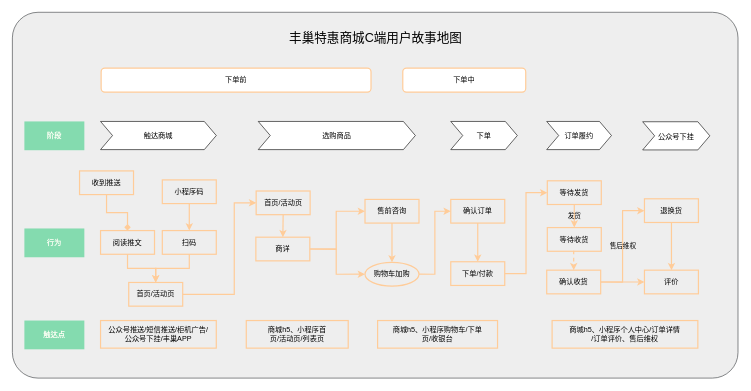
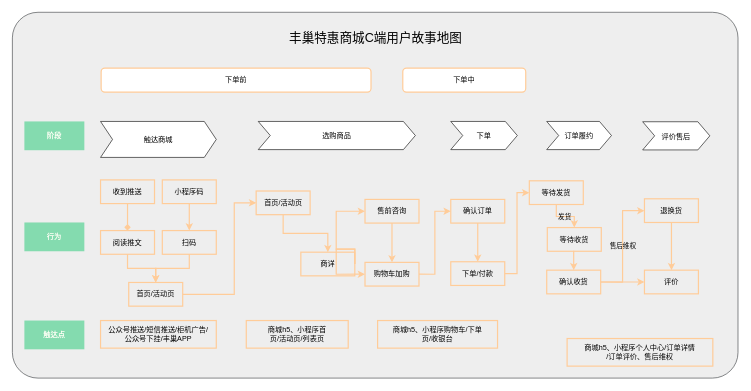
(158, 136) -> (158, 140)
(676, 136) -> (676, 136)
(107, 183) -> (128, 192)
(575, 193) -> (557, 193)
(54, 243) -> (54, 237)
(283, 249) -> (328, 264)
(574, 259) -> (574, 259)
(392, 274) -> (392, 274)
(625, 335) -> (640, 353)
